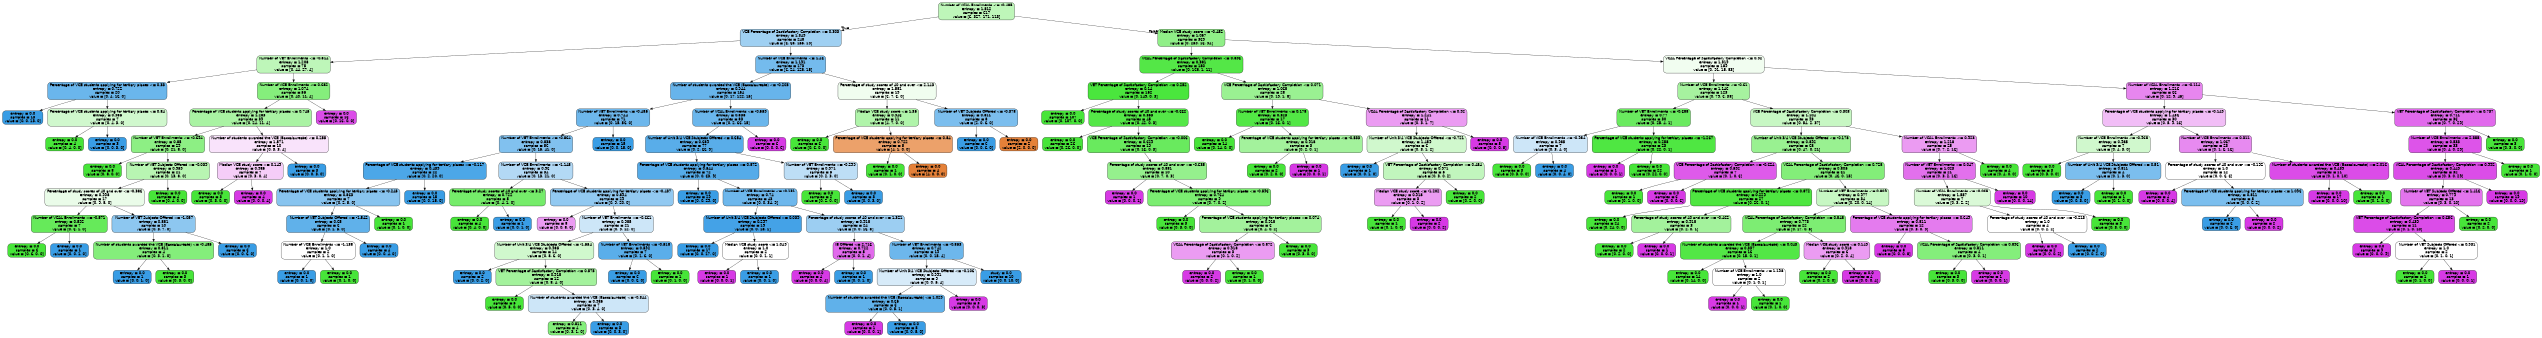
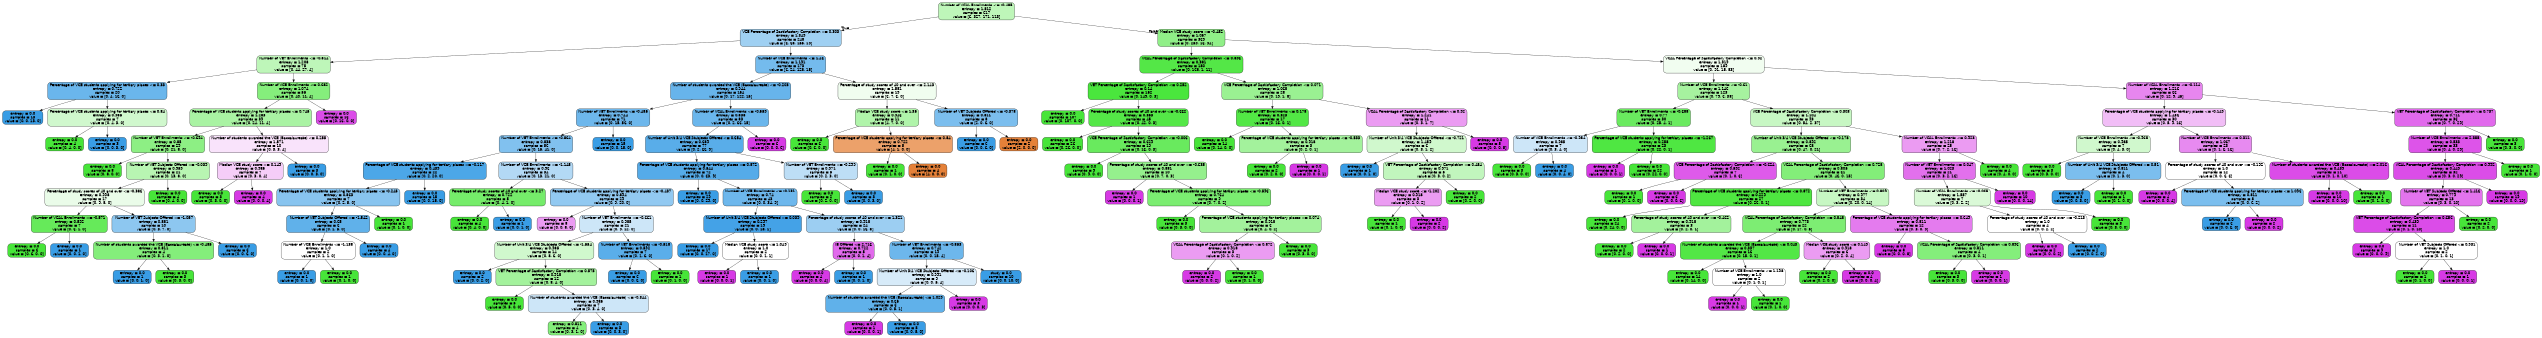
none -> (1084, 171)
(2329, 197) -> (2329, 197)
